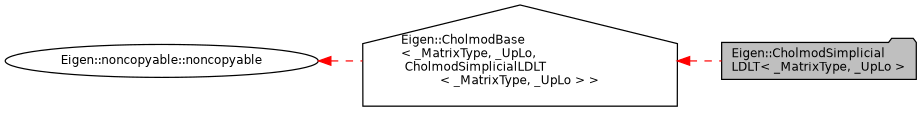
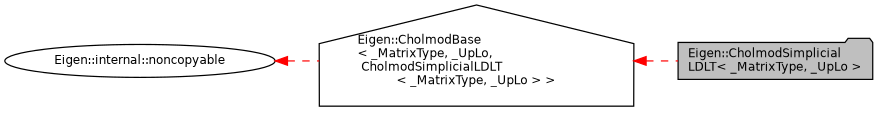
(162, 61) -> (140, 61)
